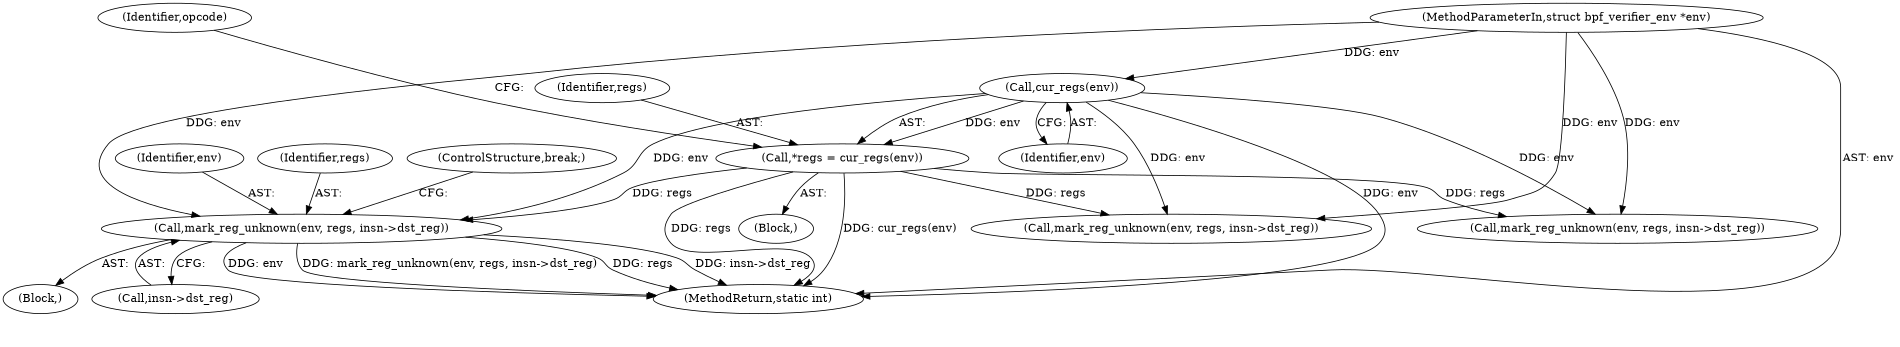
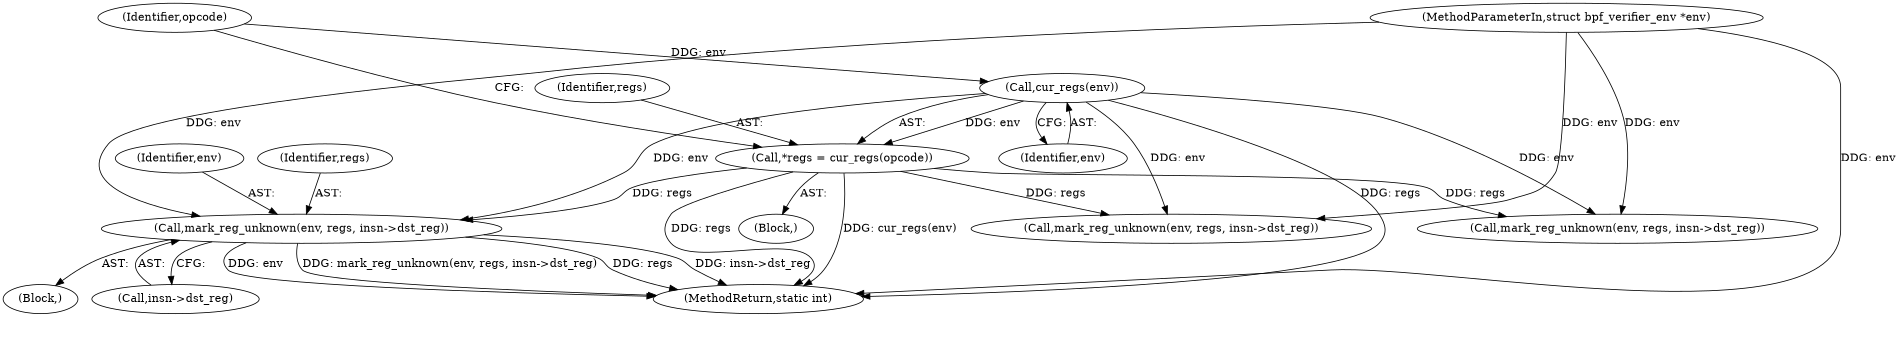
(1306, 54) -> (612, 52)
(512, 158) -> none
(842, 158) -> (842, 158)
(1869, 158) -> (1869, 158)
(1391, 194) -> (1391, 194)
